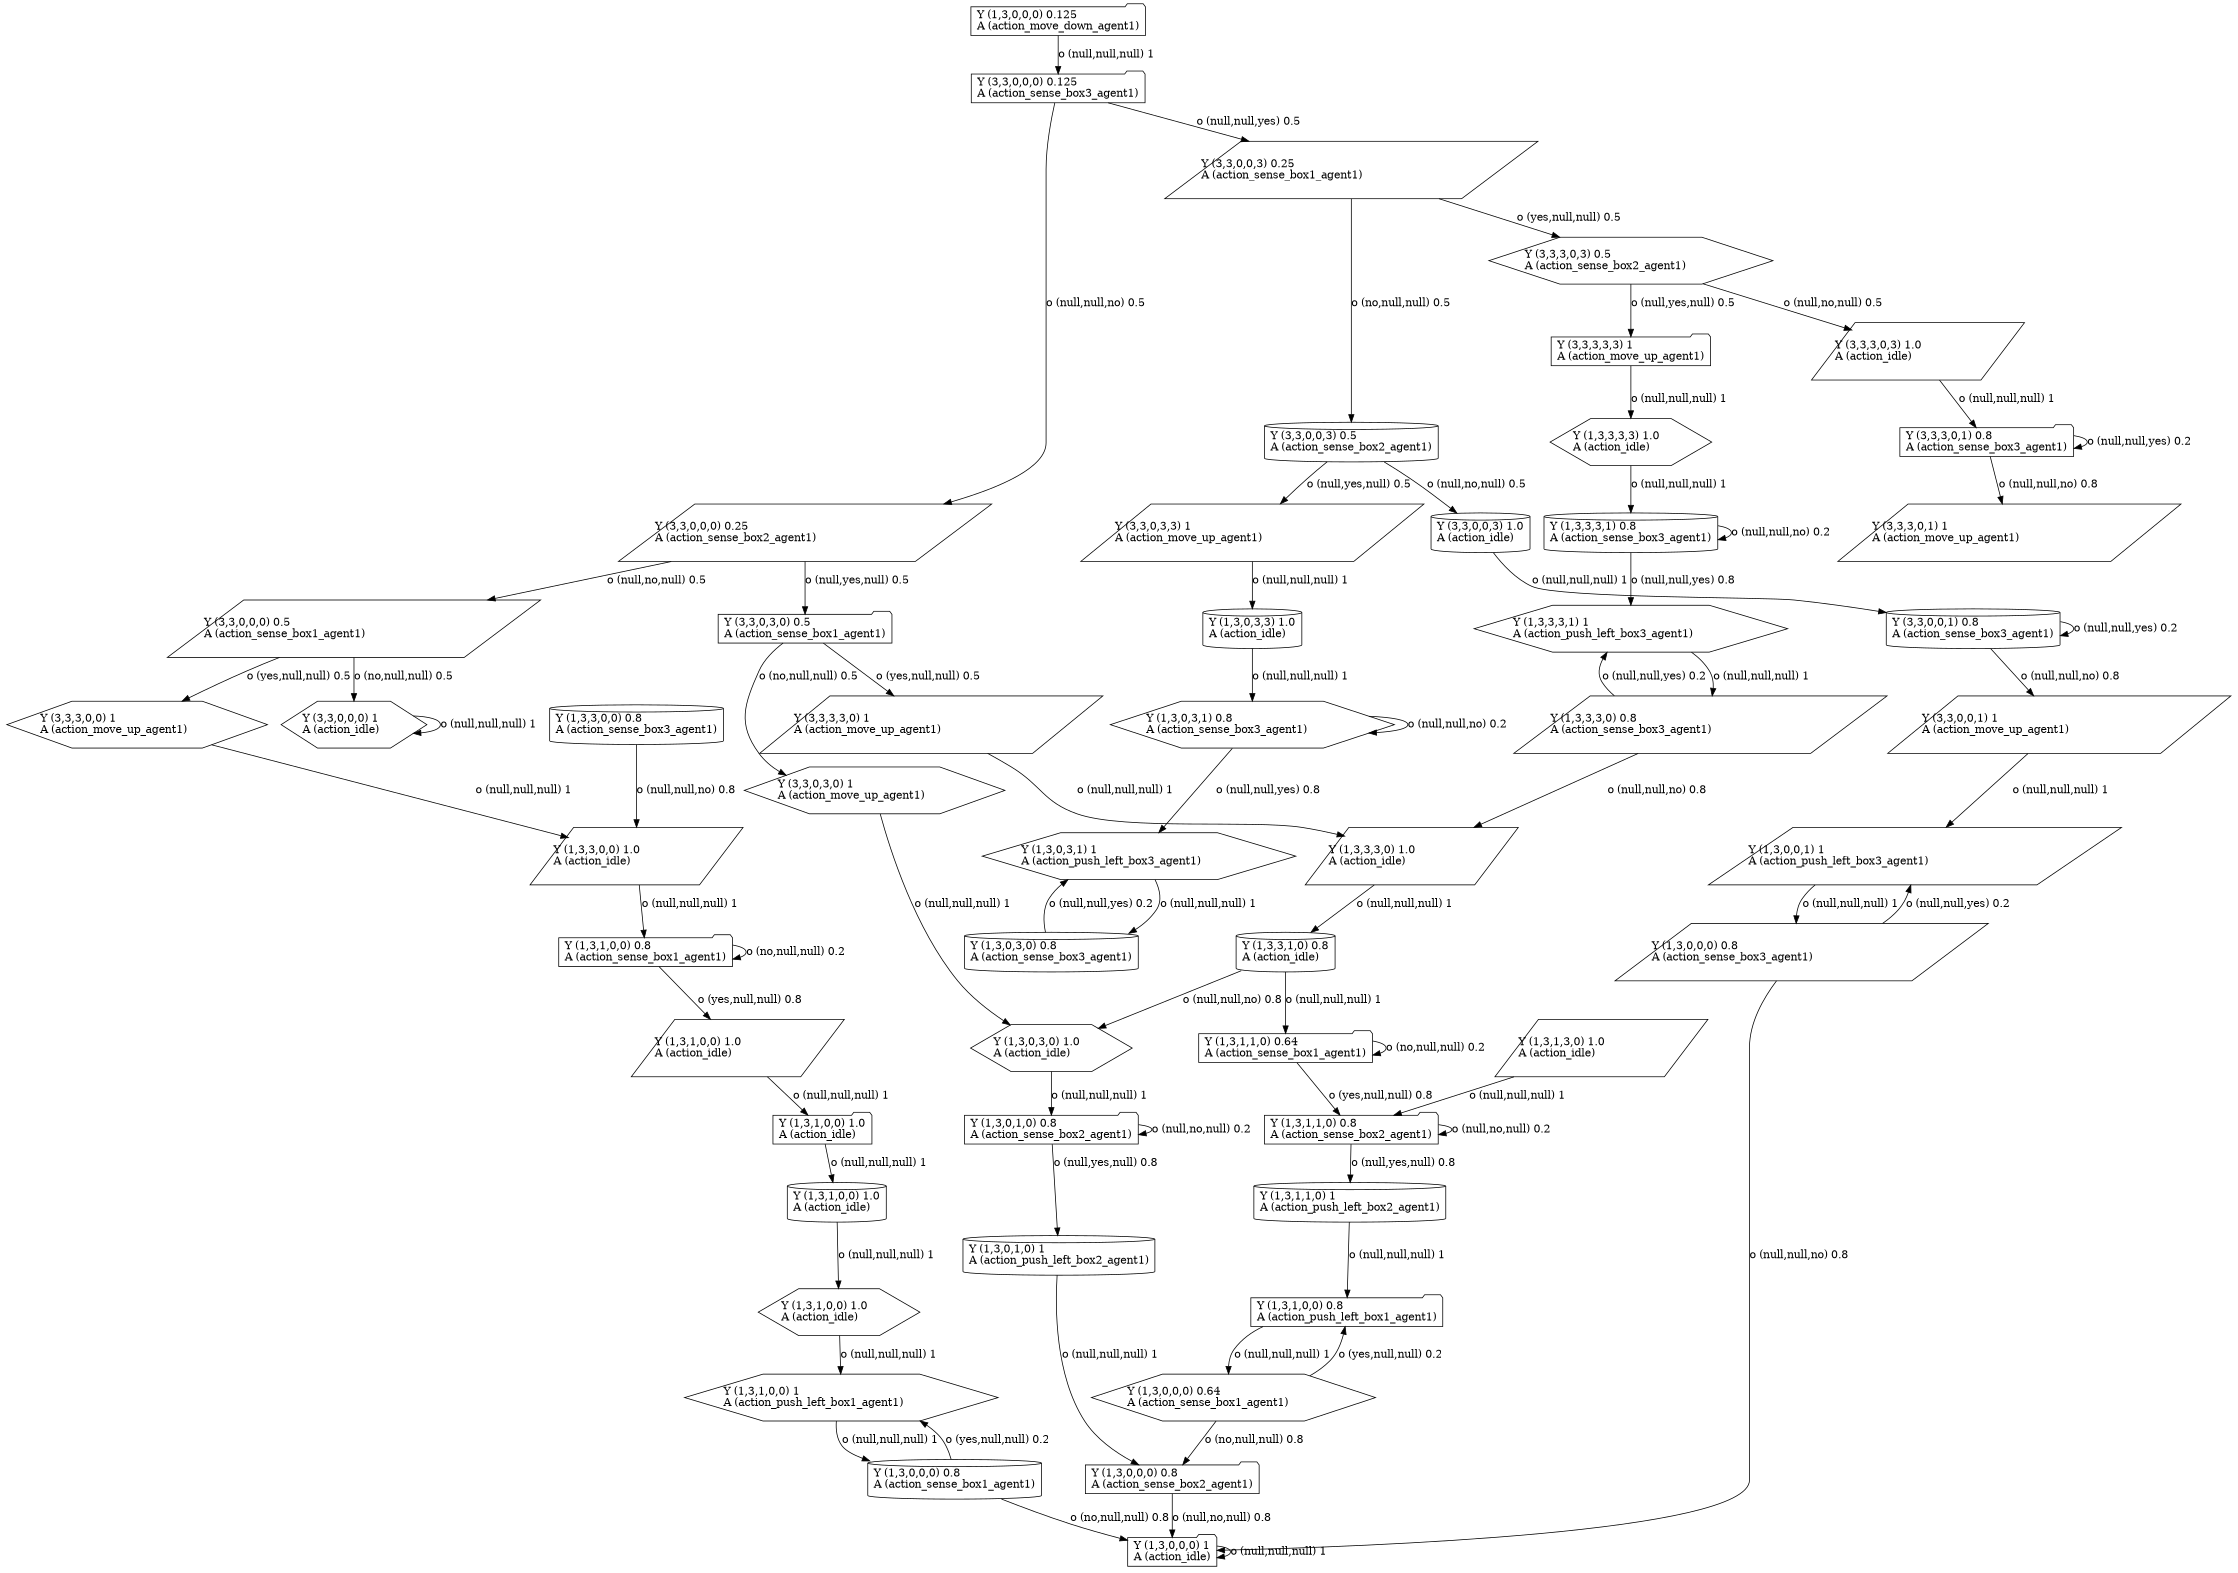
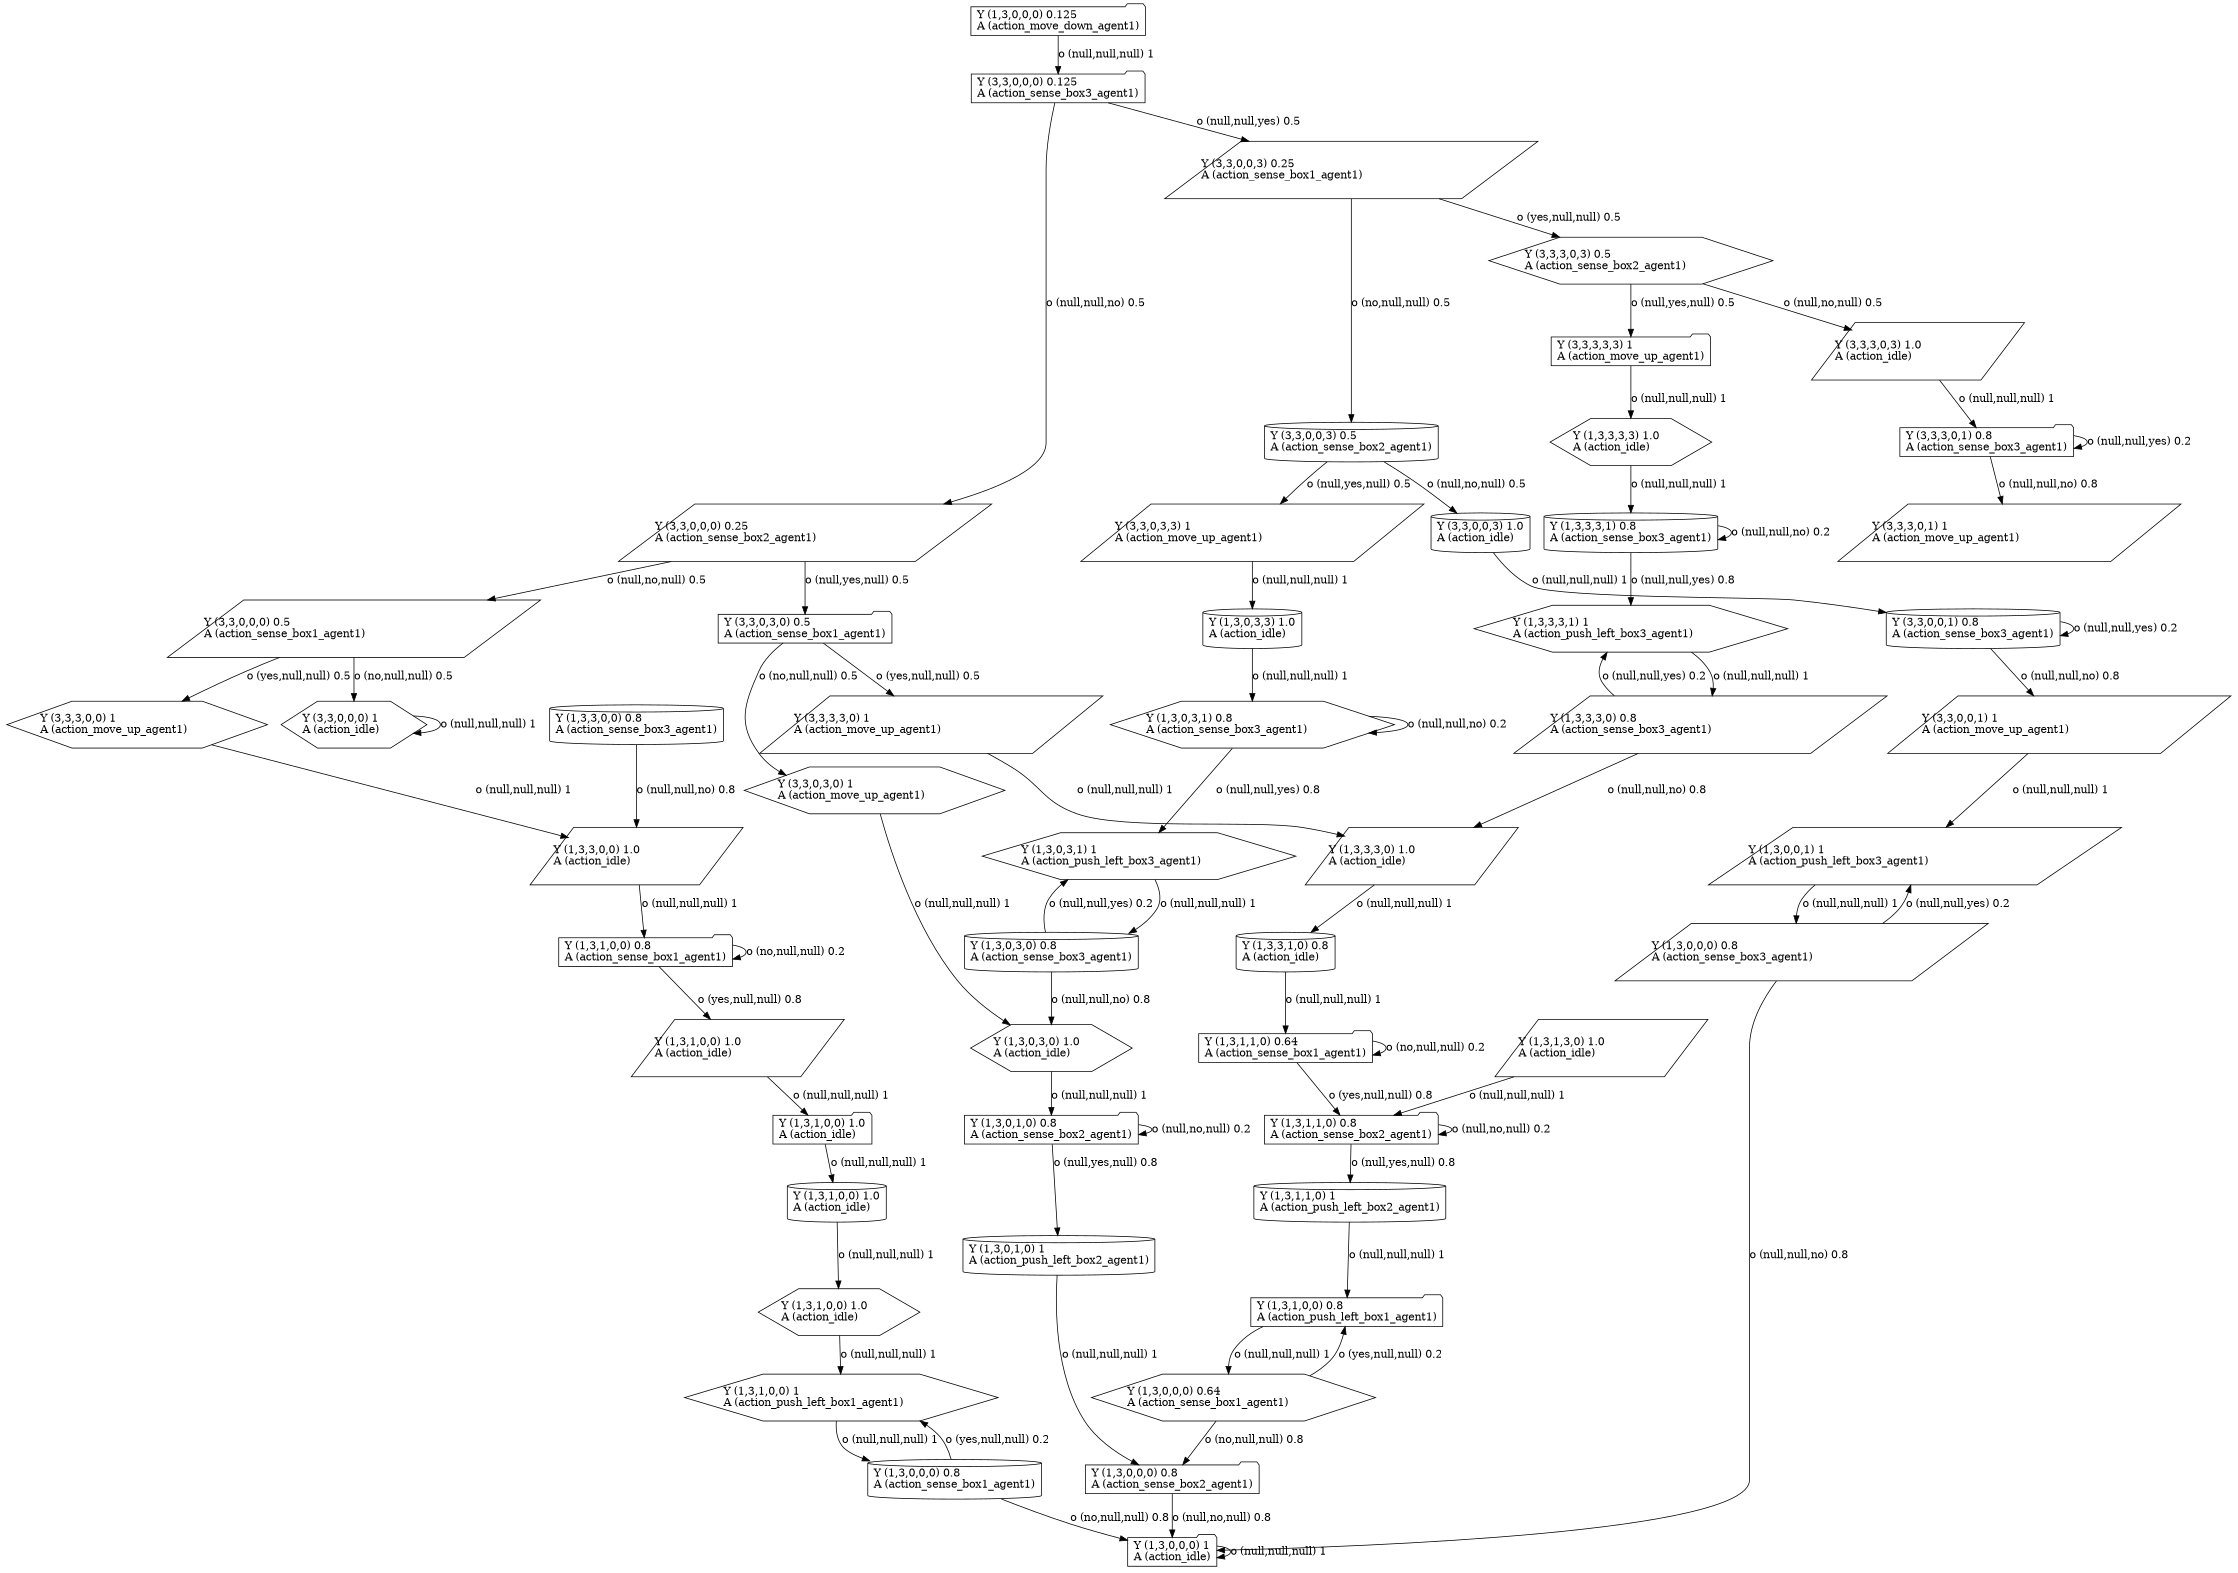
(1173, 998) -> (1051, 994)
